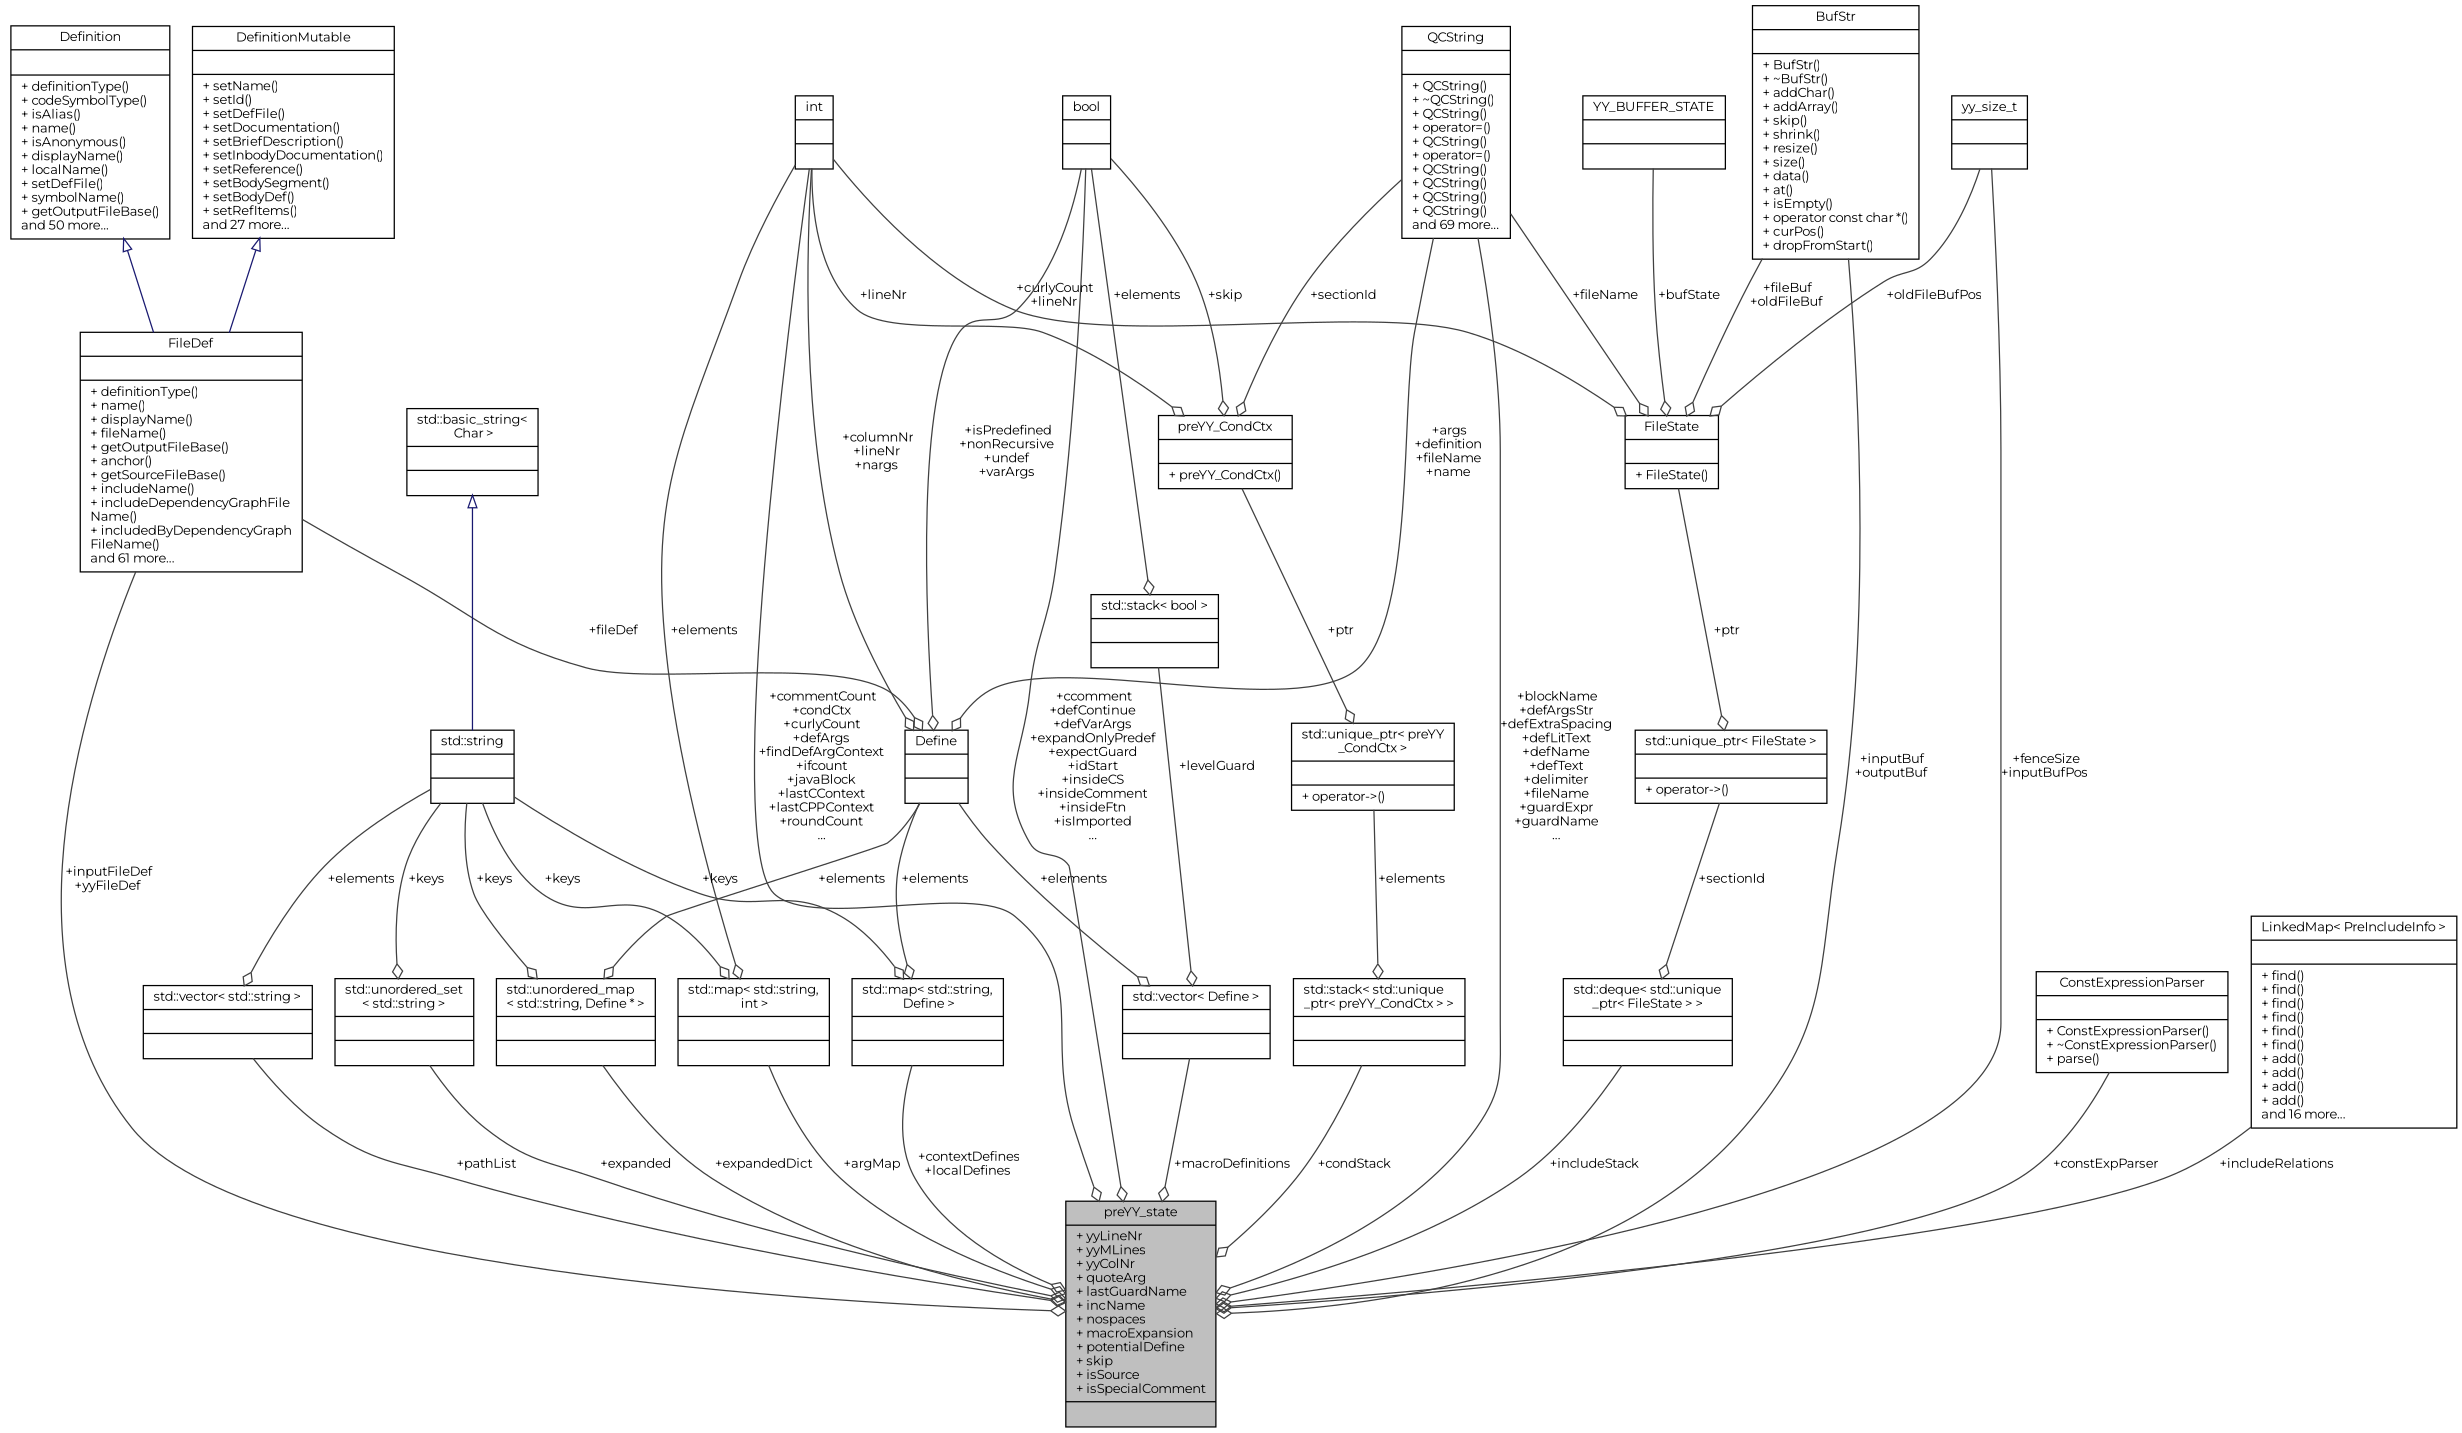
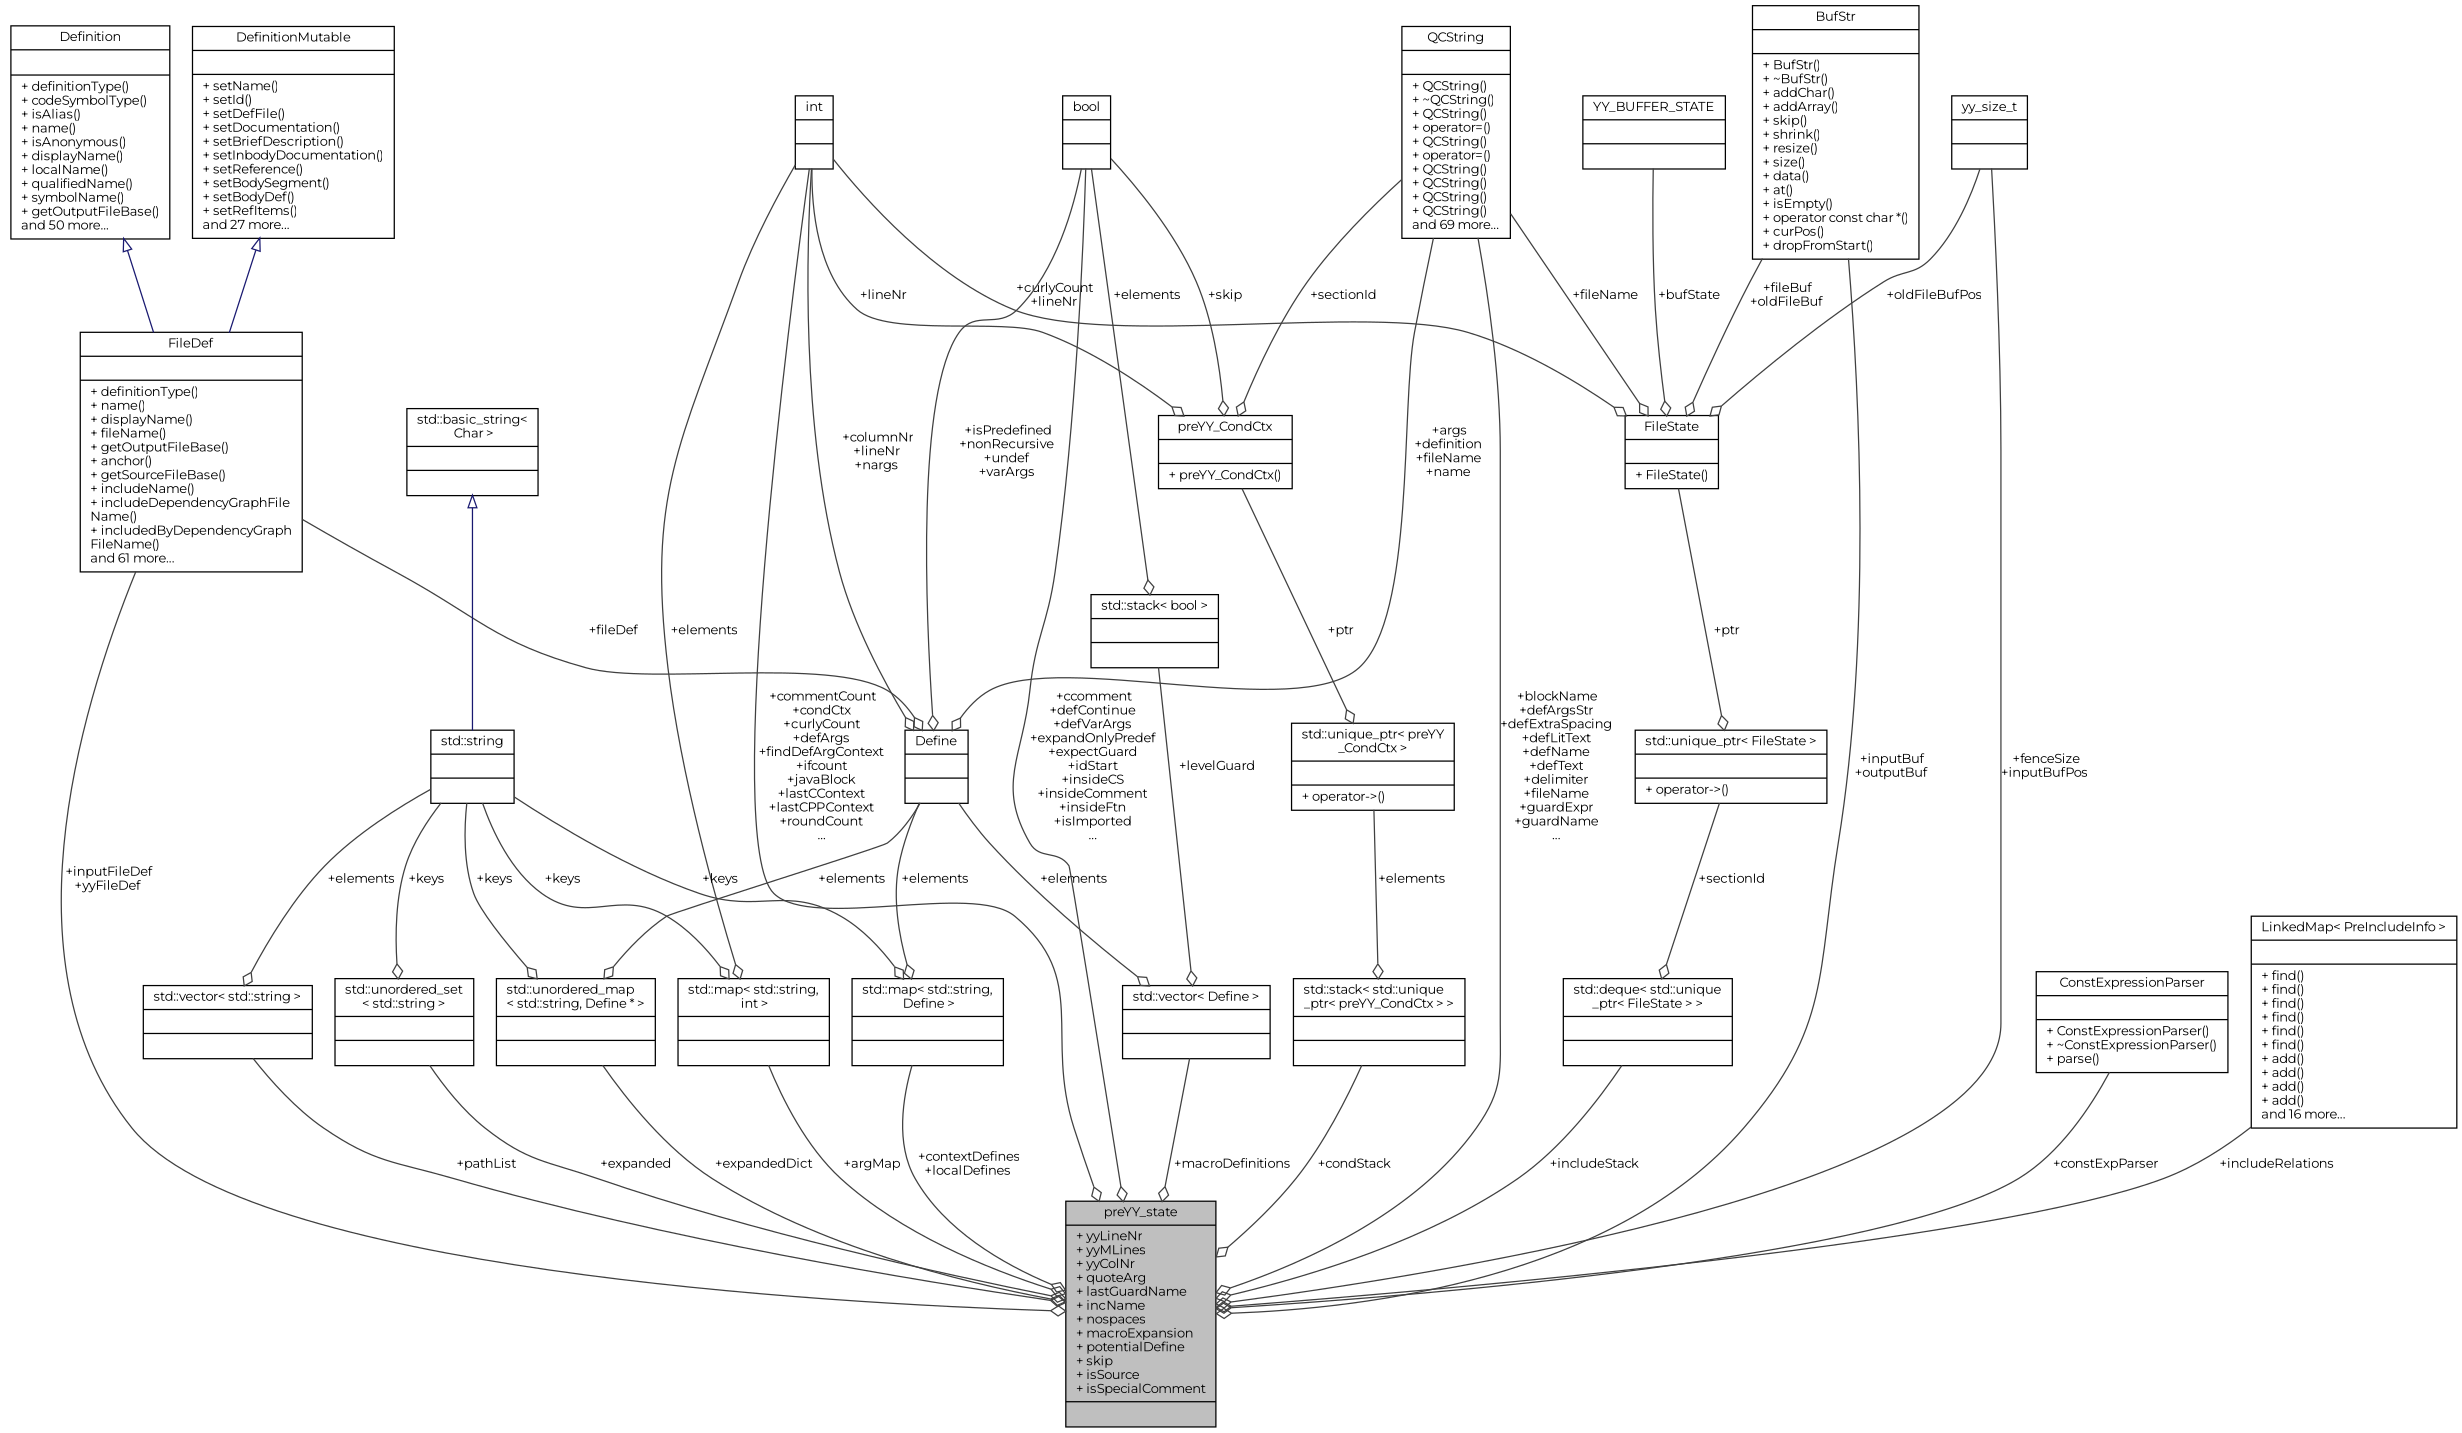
(63, 184) -> (77, 184)
